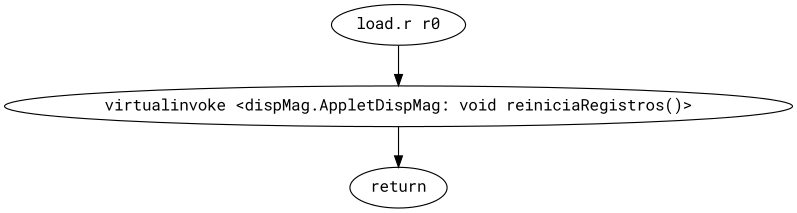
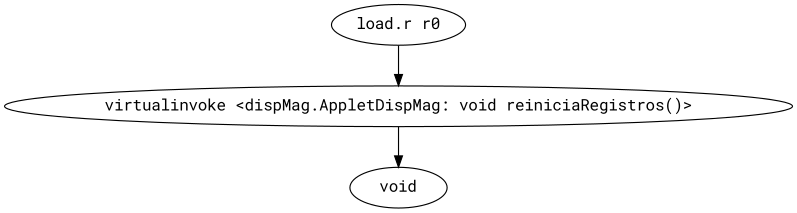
(399, 188) -> (399, 188)
